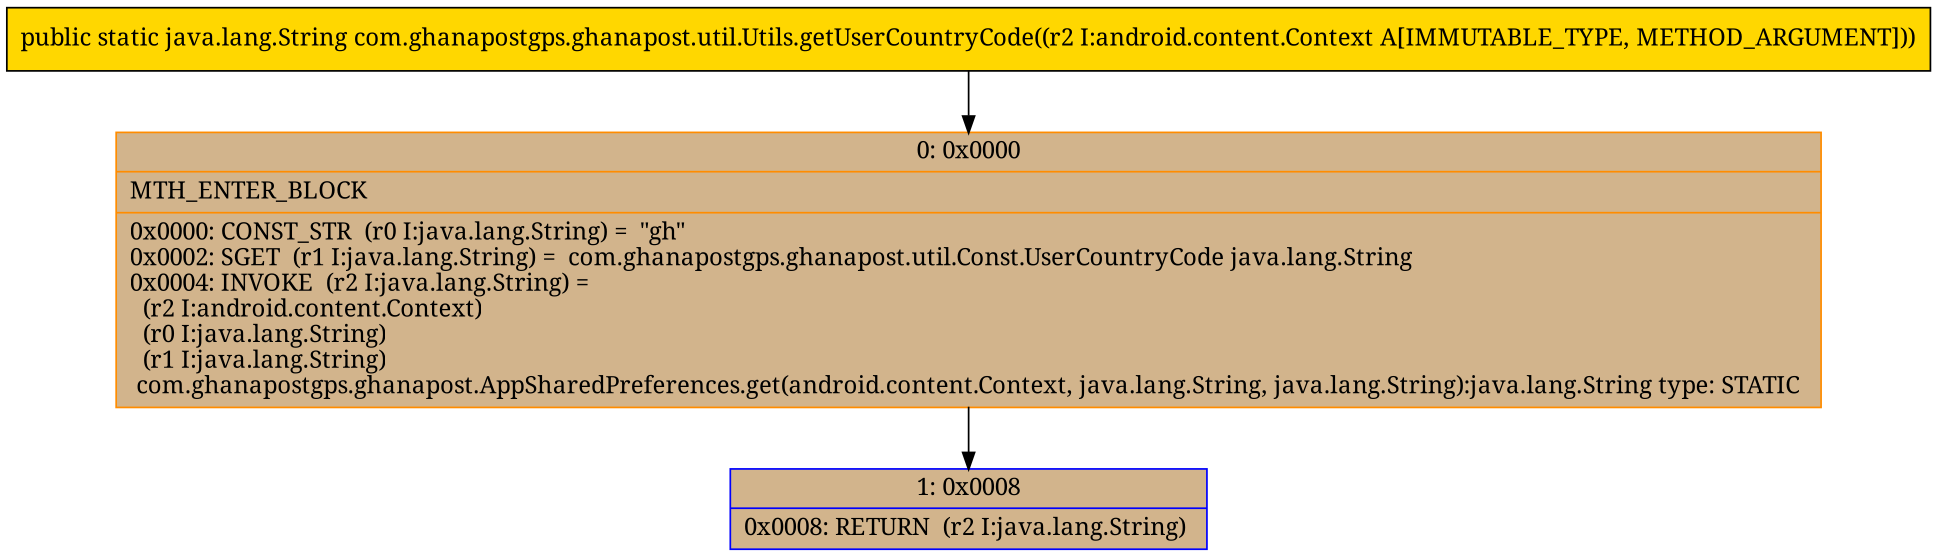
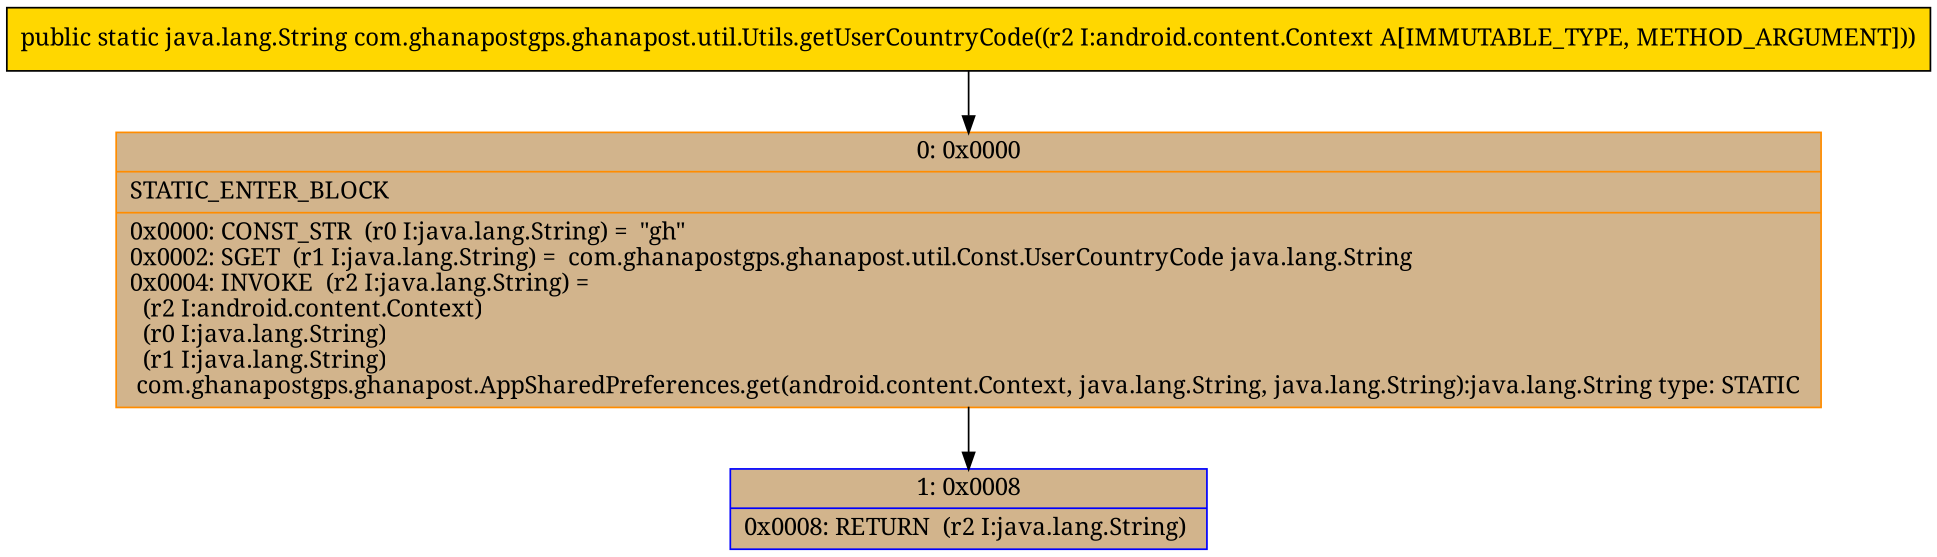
(249, 191) -> (260, 191)
